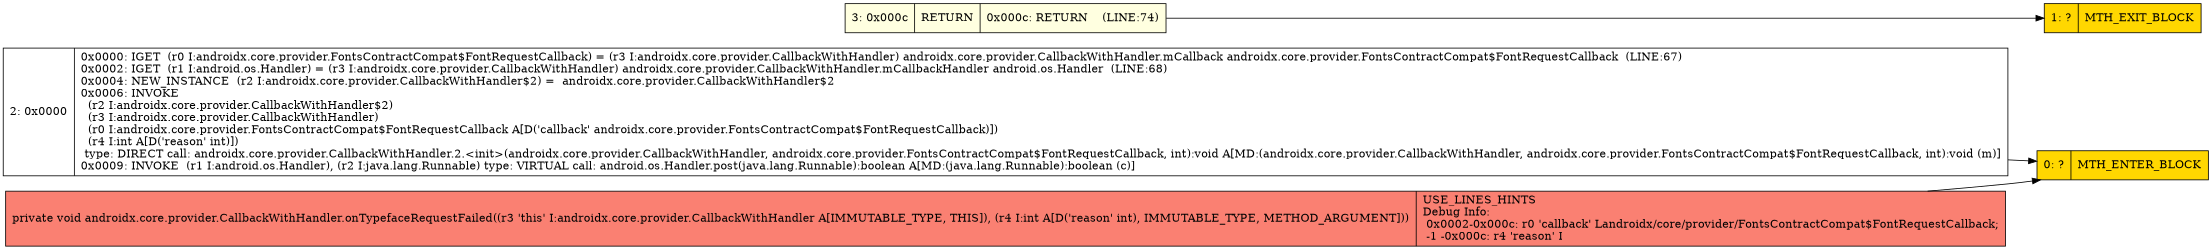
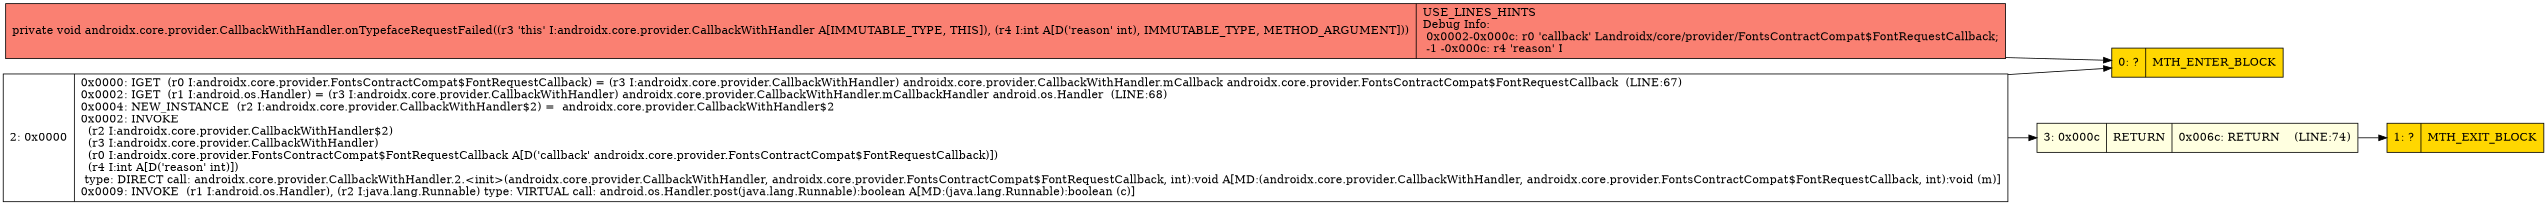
(1073, 18) -> (2265, 137)
(134, 93) -> (134, 119)
none -> (2018, 138)
